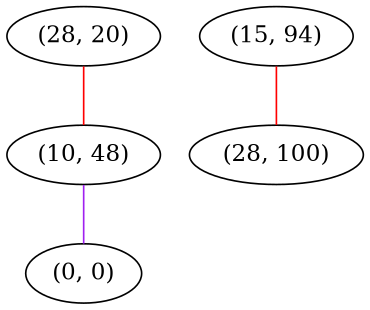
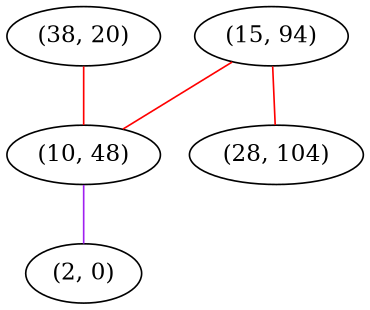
(84, 36) -> (84, 36)
none -> (178, 96)
(276, 155) -> (276, 155)
(84, 273) -> (84, 273)
